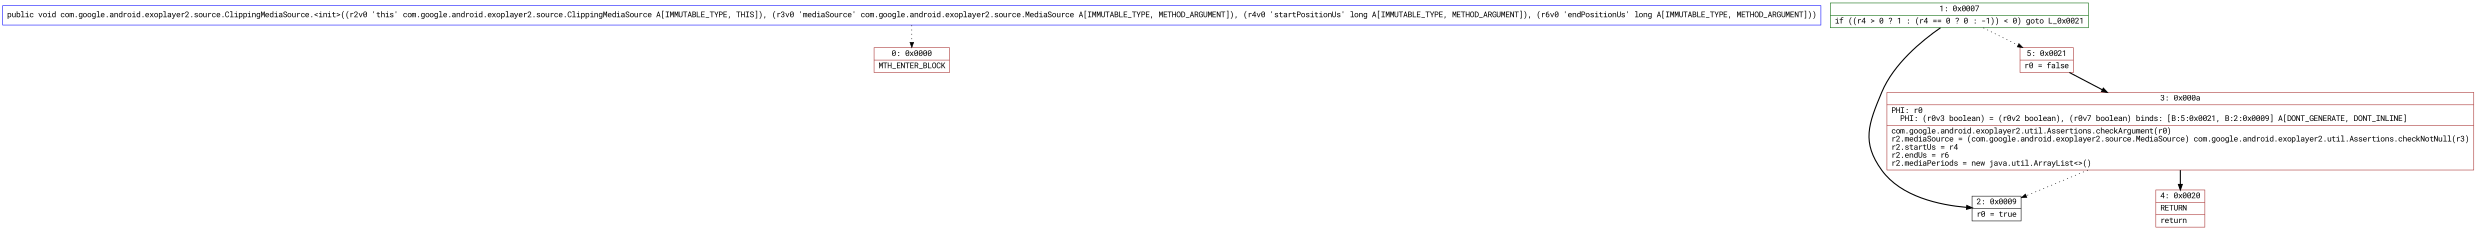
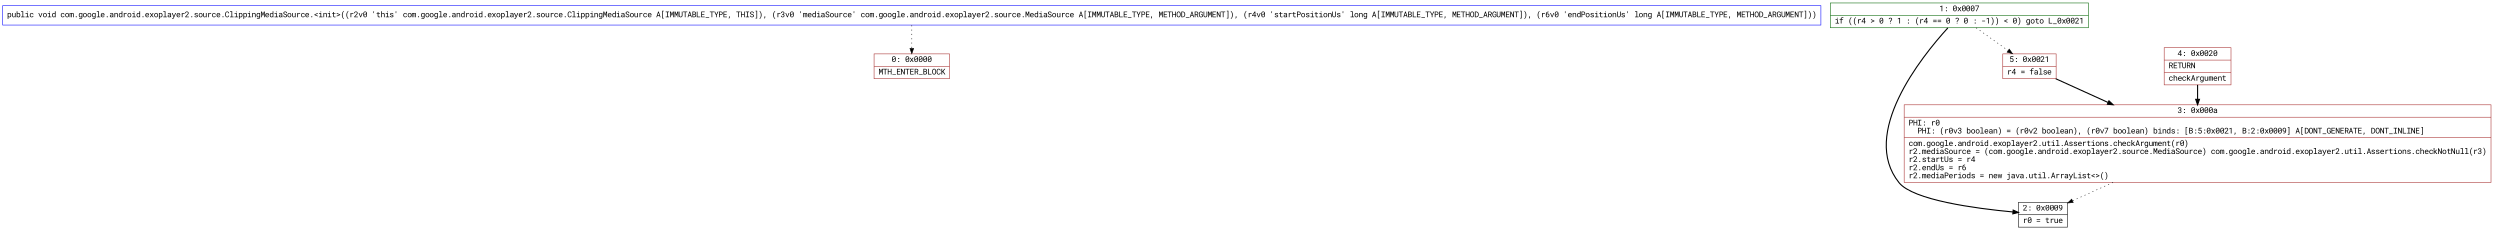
(2047, 66) -> (2029, 72)
(2180, 177) -> (2198, 92)
(2174, 221) -> (2198, 78)
